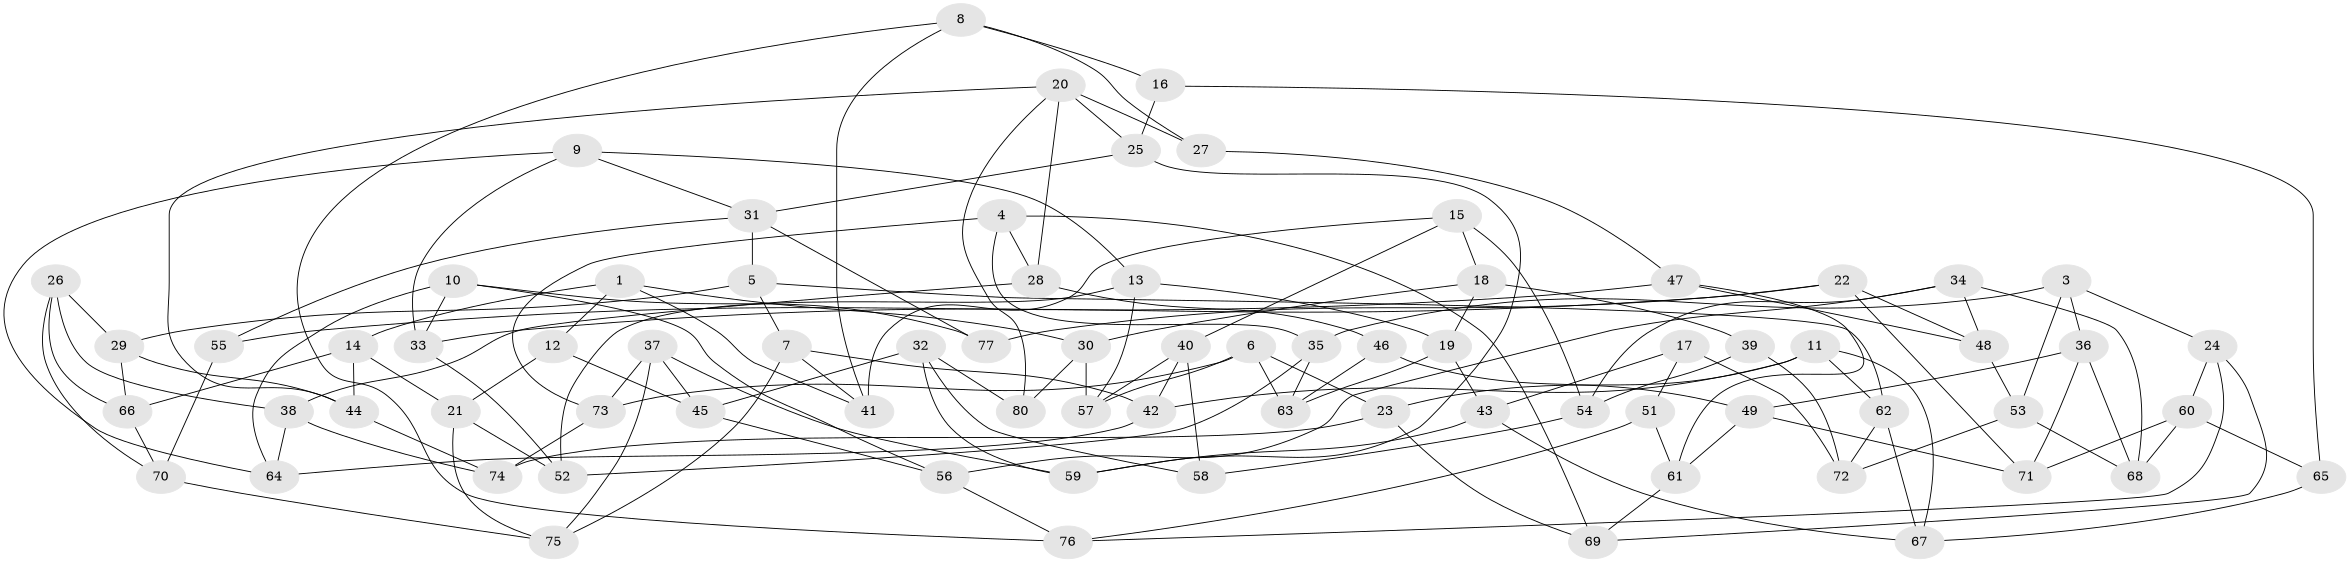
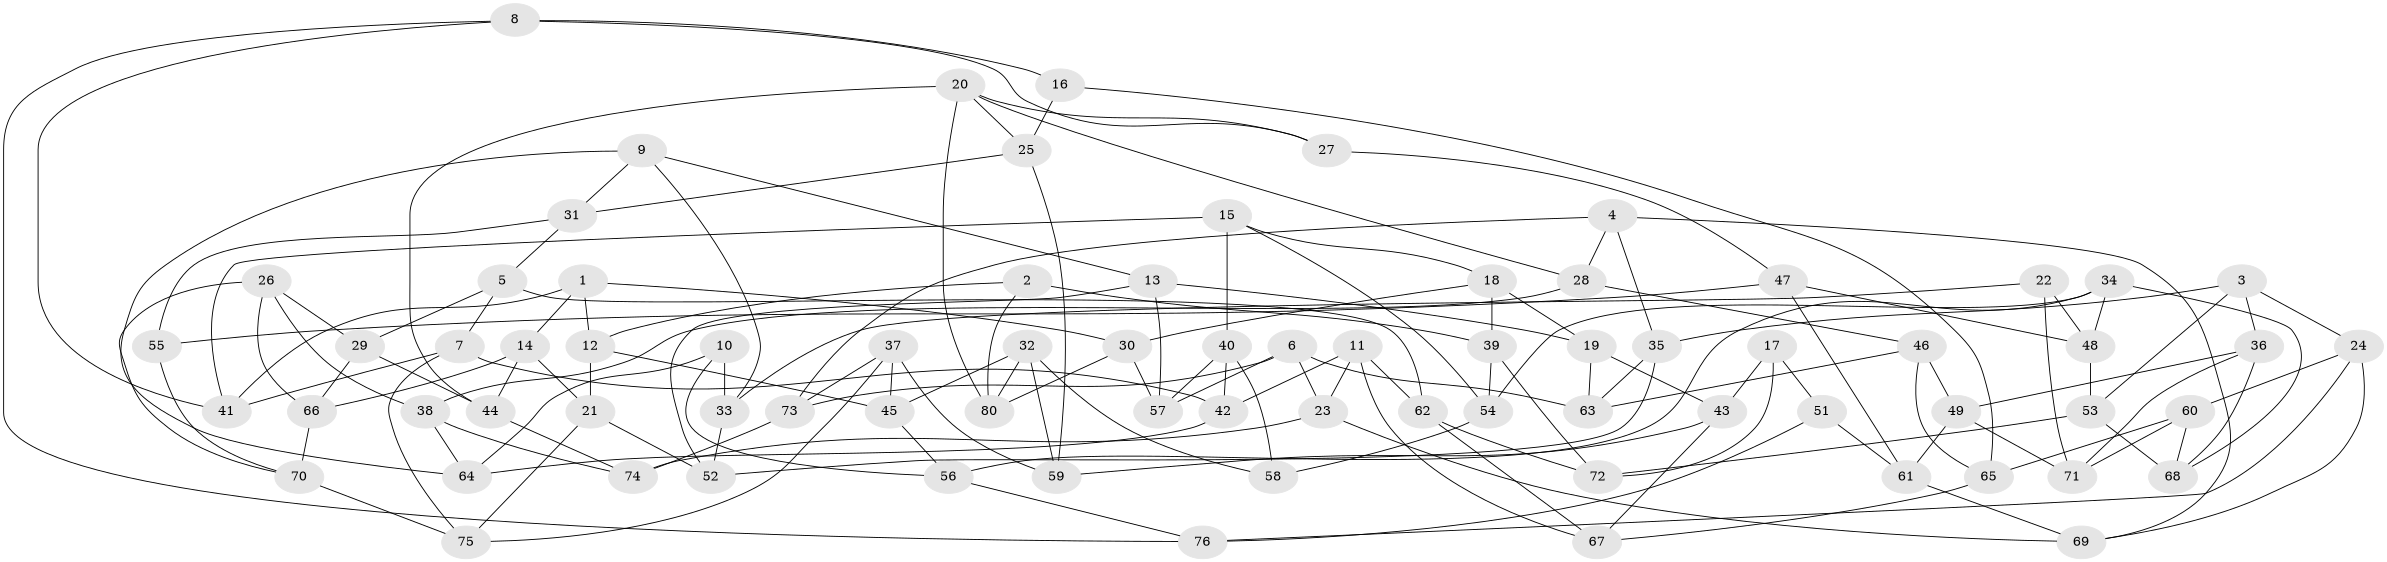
none -> (1028, 281)
(986, 346) -> none
none -> (1922, 425)
